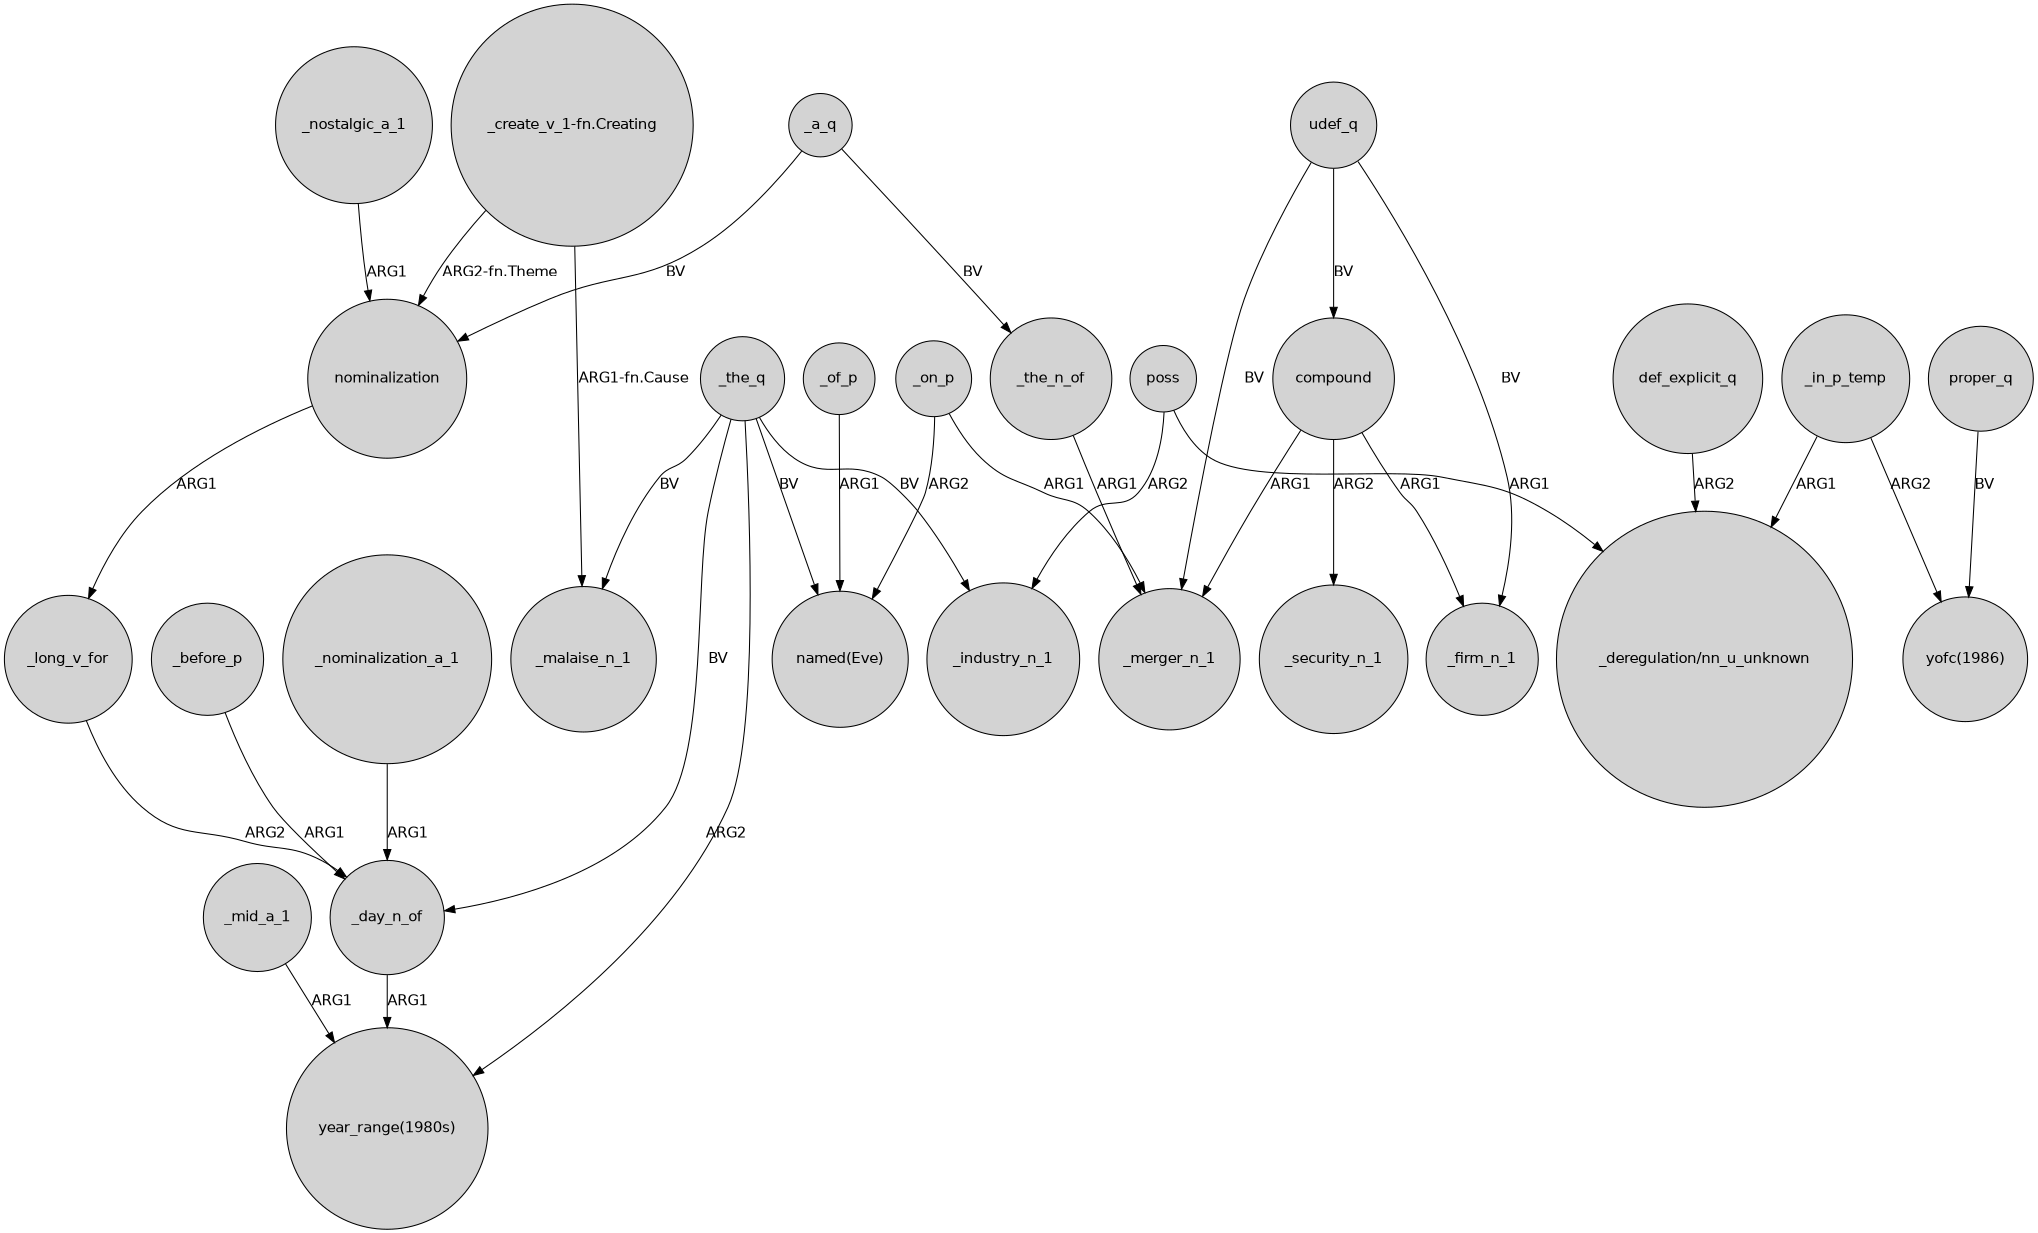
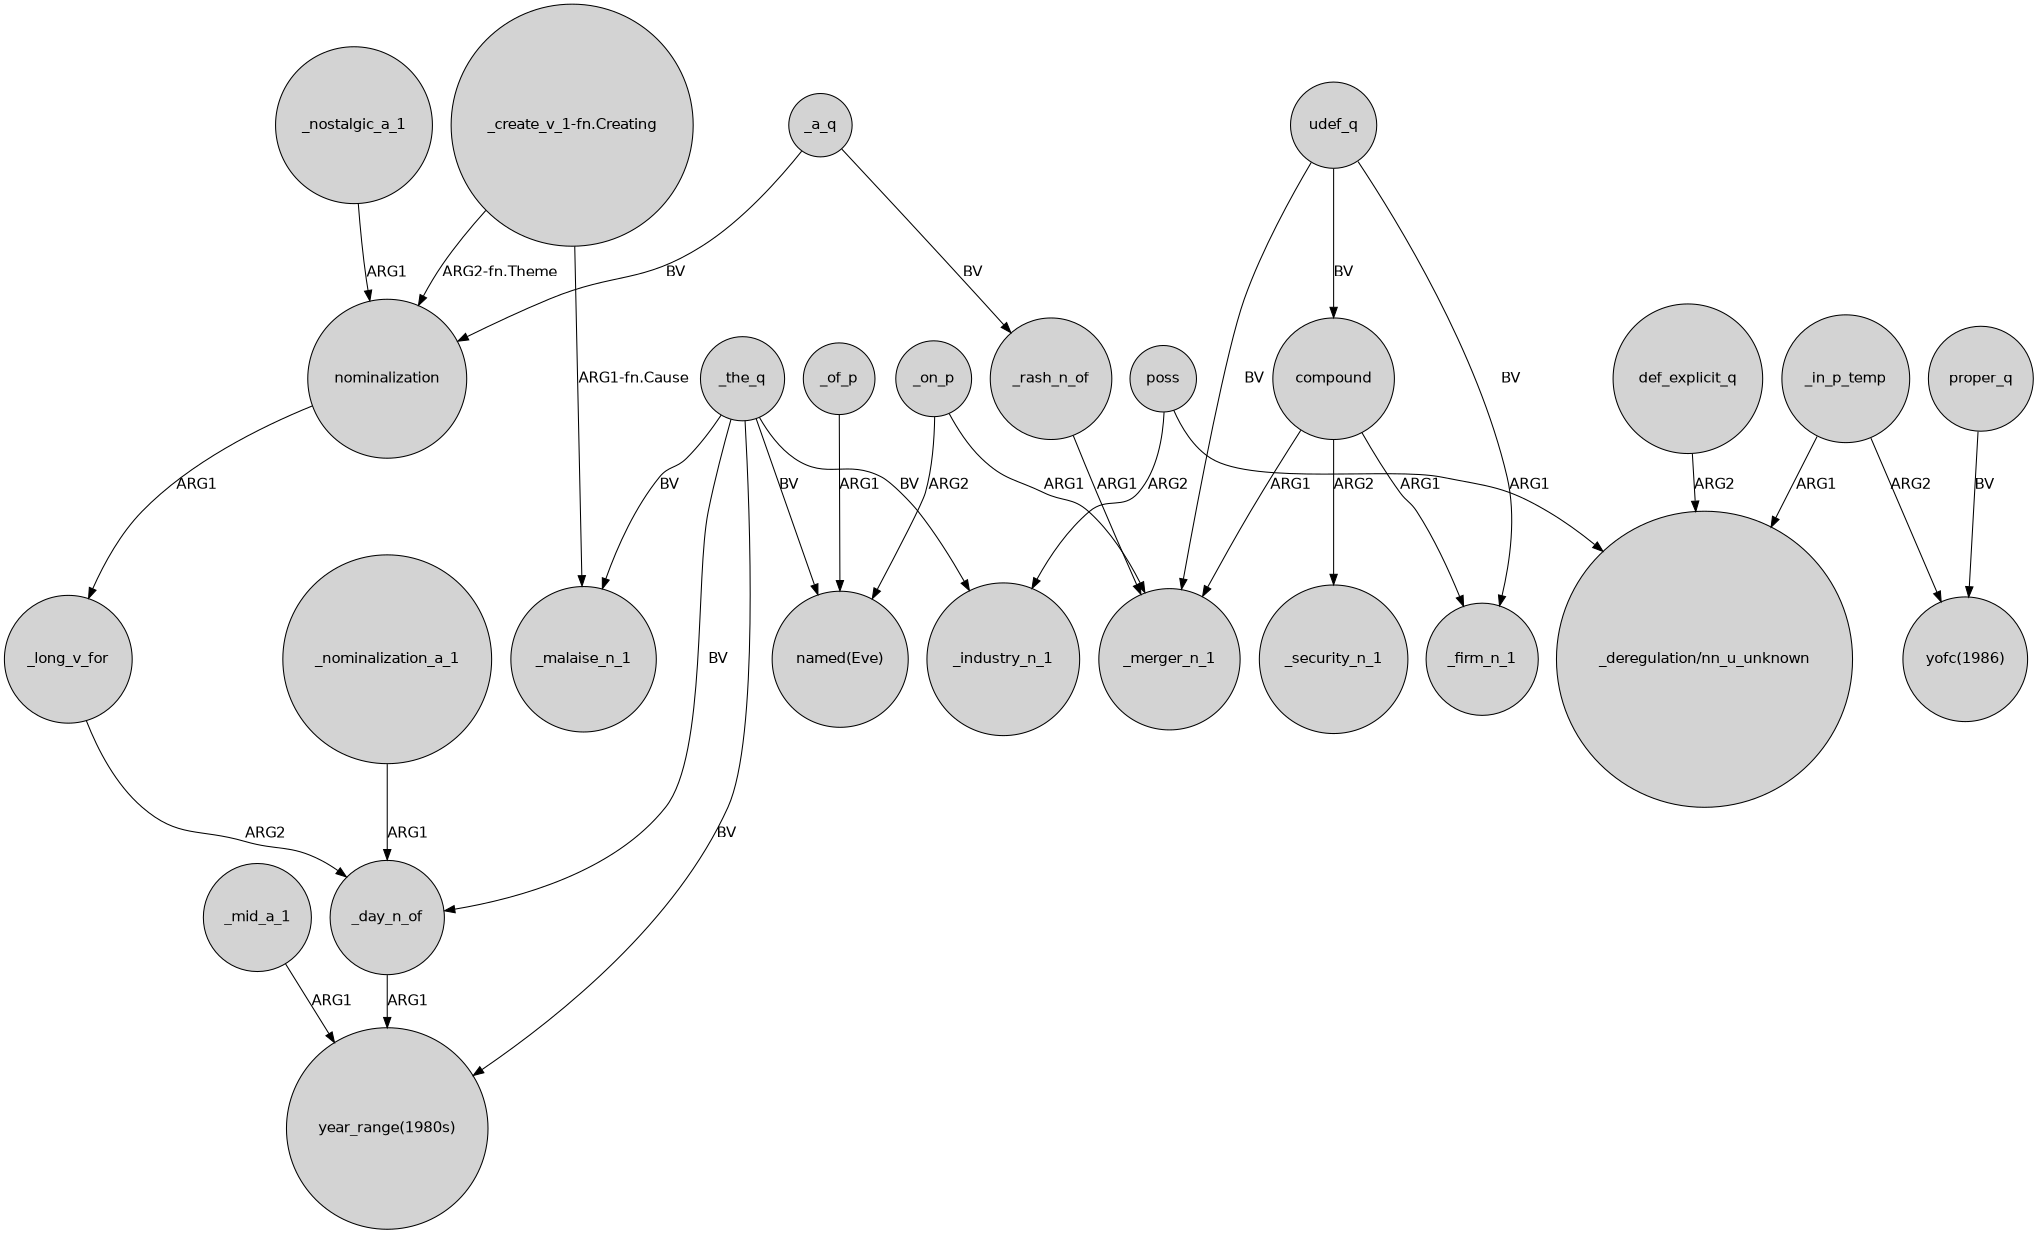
(1051, 379) -> (1051, 379)
(208, 659) -> none
(726, 834) -> (726, 834)
